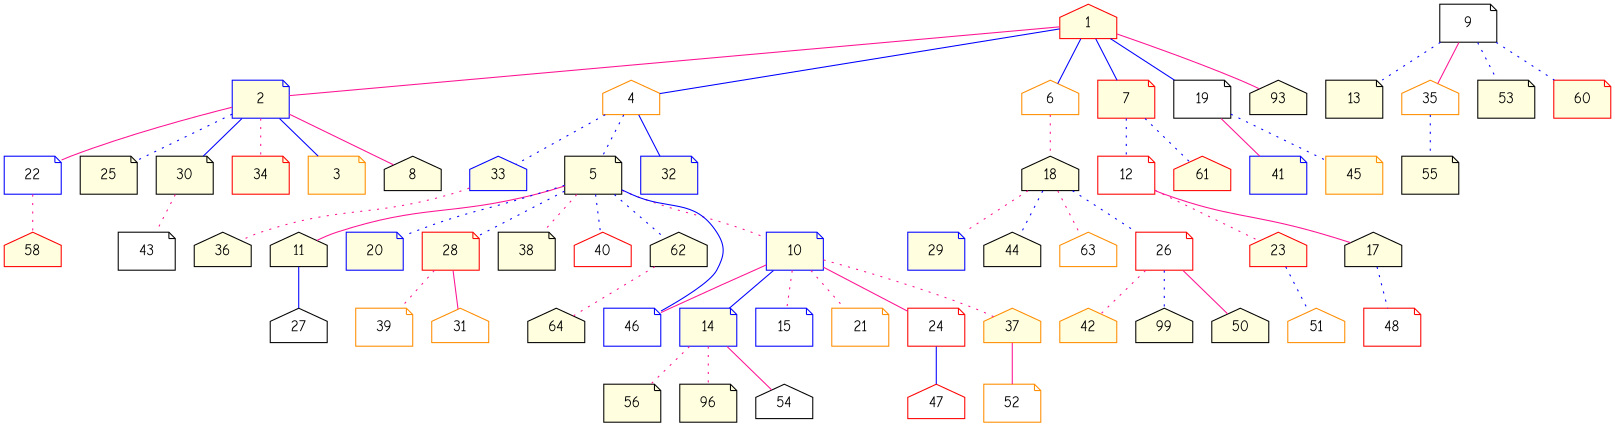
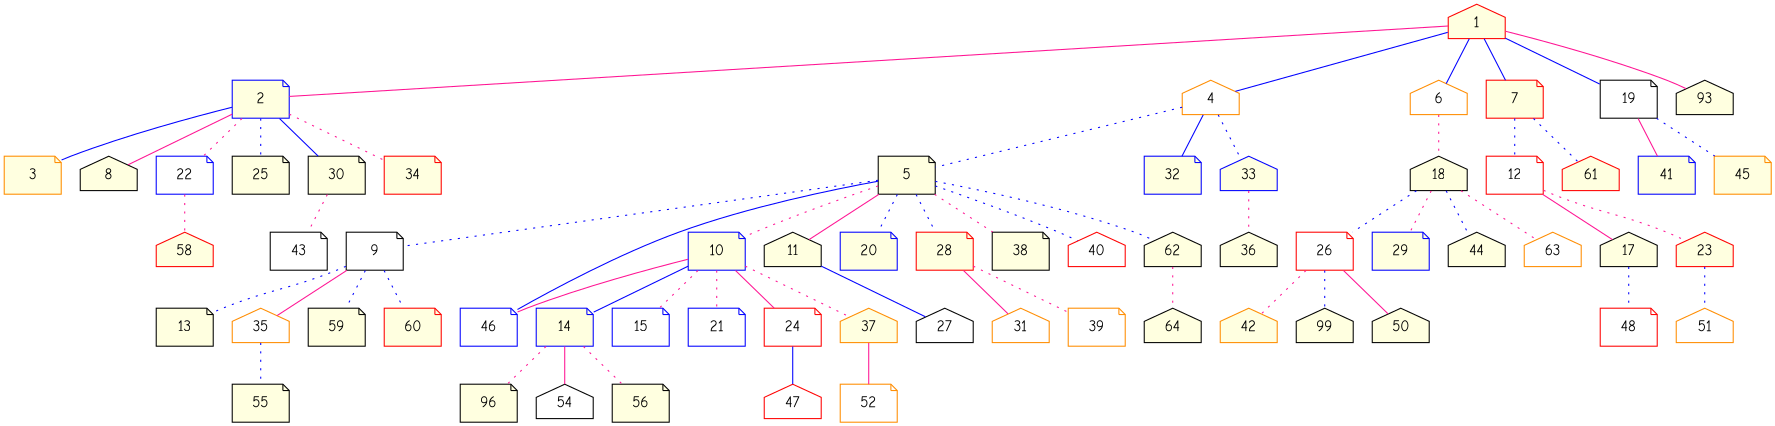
(1506, 99) -> (337, 327)
(146, 131) -> (223, 137)
none -> (641, 213)
(860, 327) -> (717, 327)
